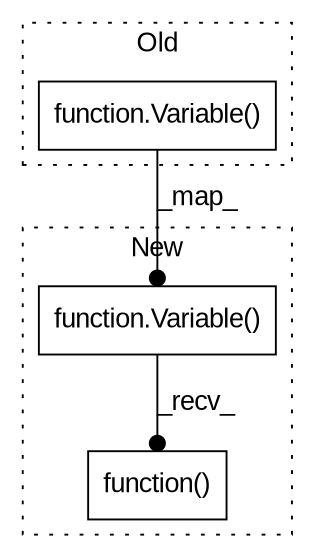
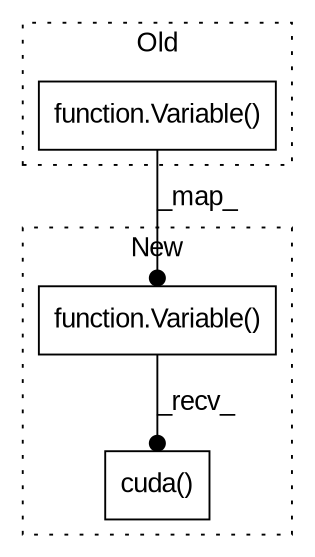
(157, 485) -> (157, 485)
